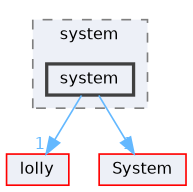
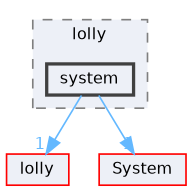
(90, 35) -> (90, 35)
